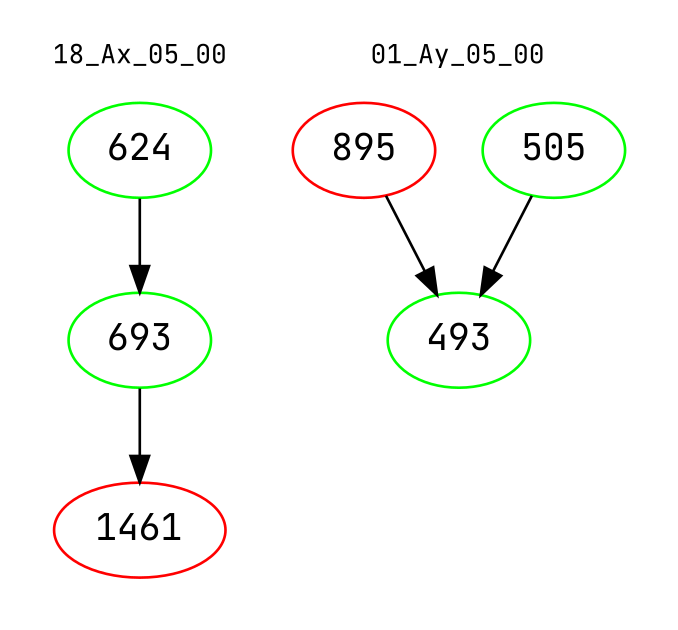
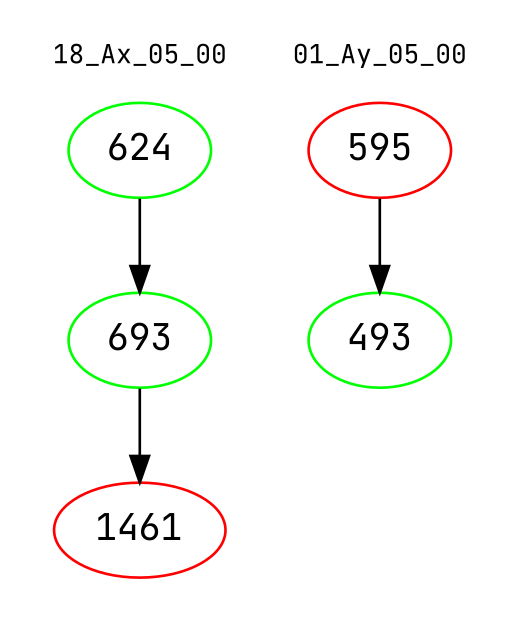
(364, 150) -> (380, 150)
(554, 150) -> none
